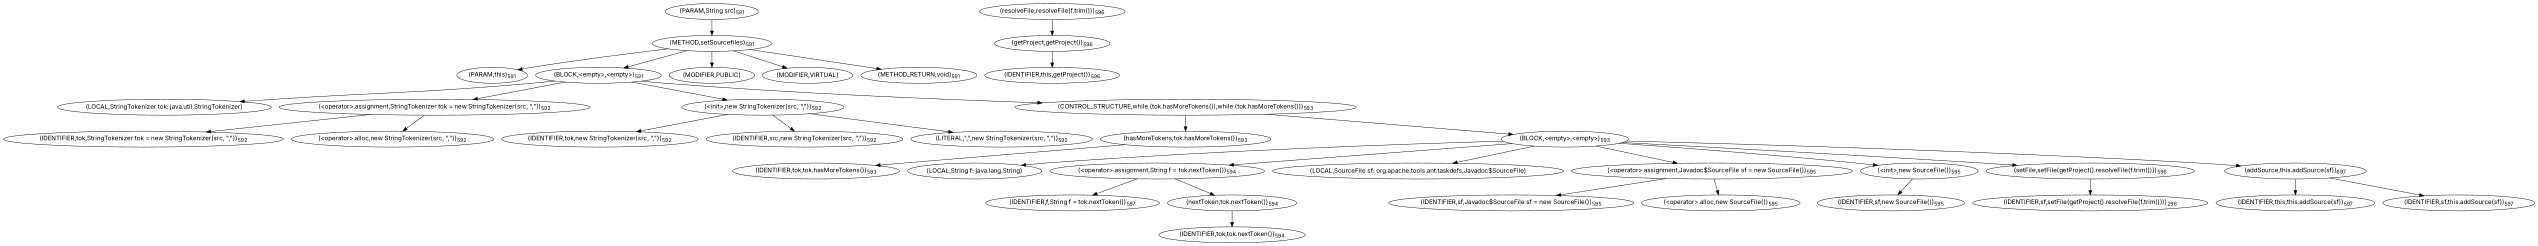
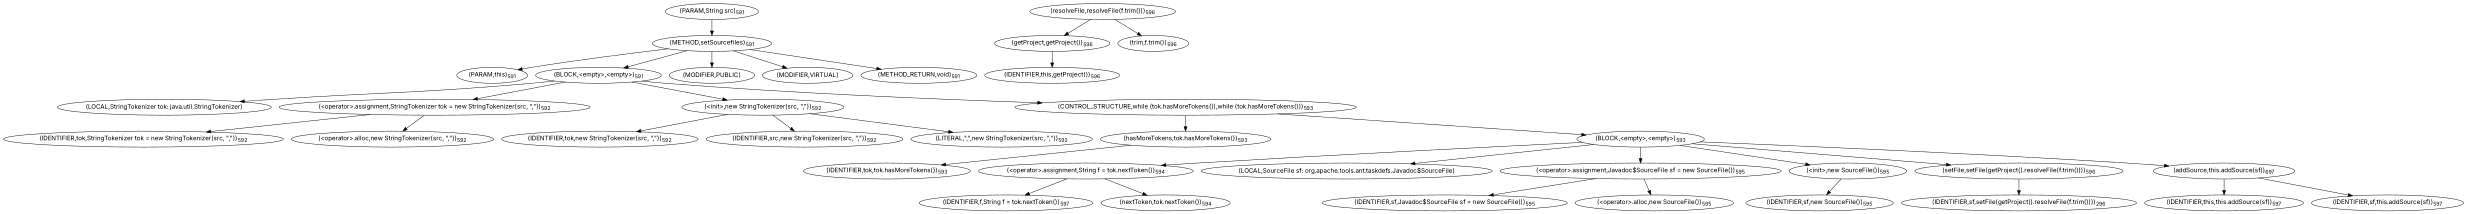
none -> (1153, 43)
(975, 171) -> none
(1232, 235) -> none
